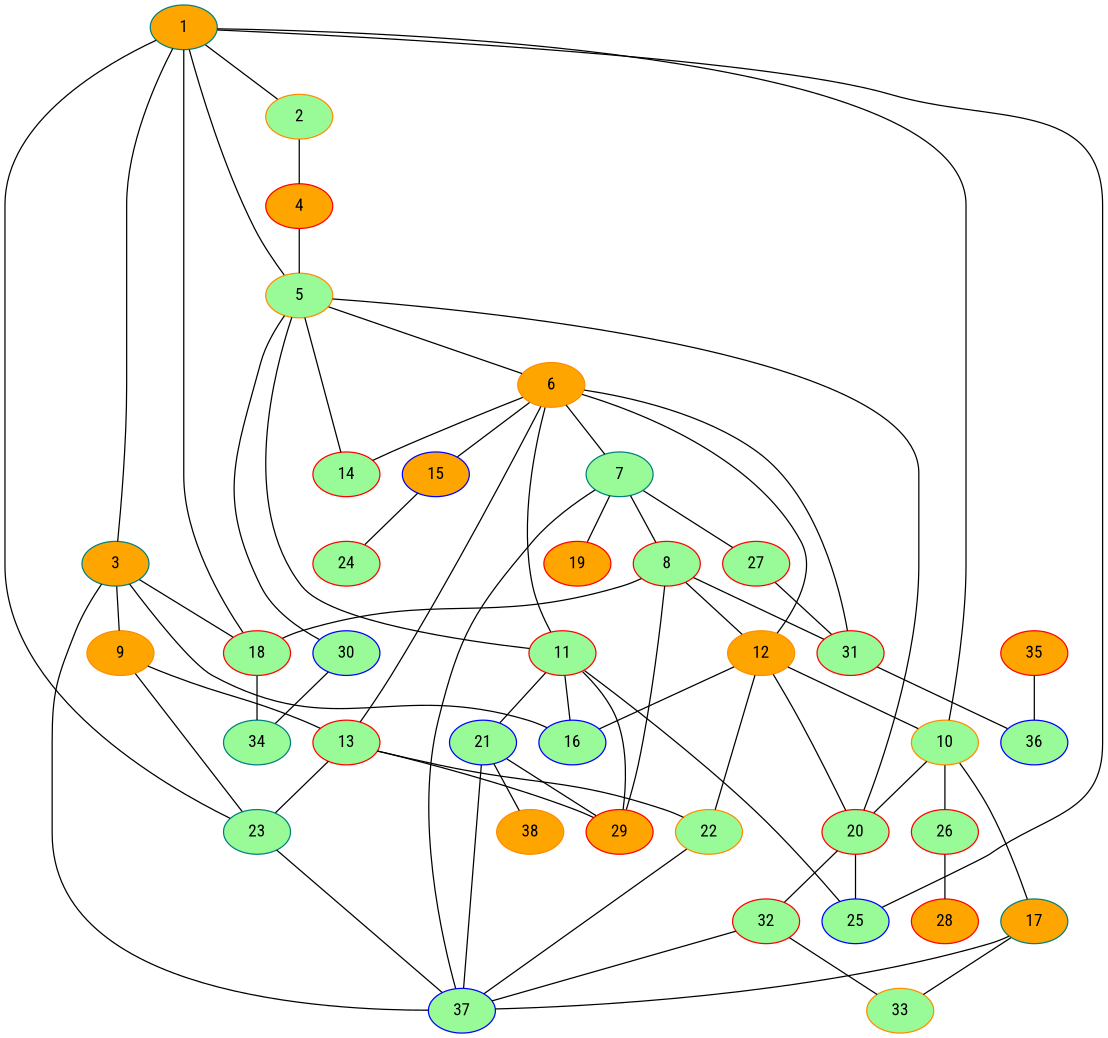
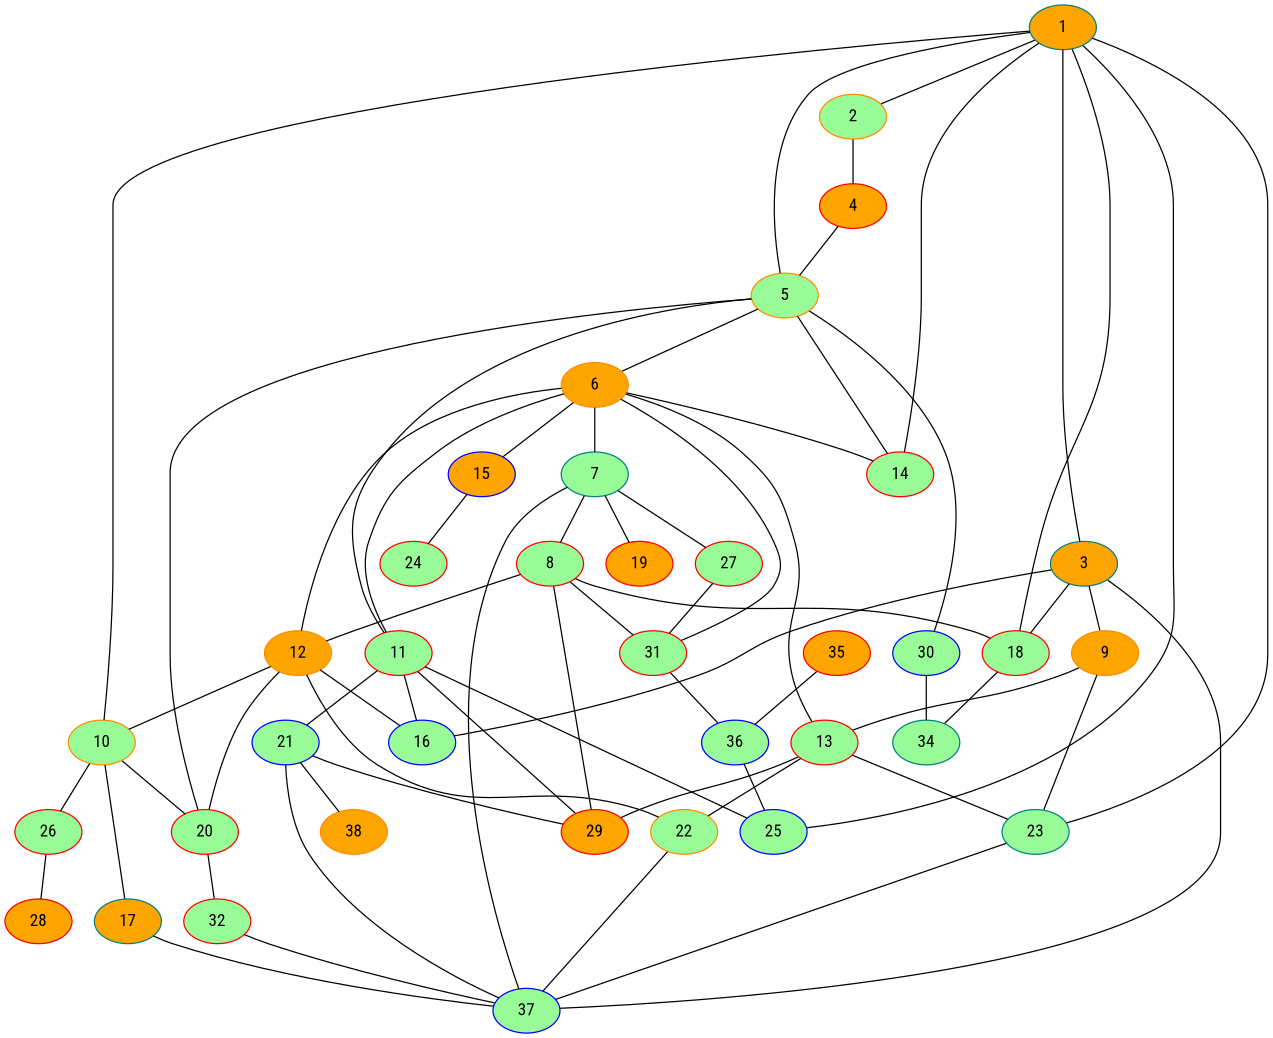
none -> (921, 225)
(856, 877) -> (757, 794)
(900, 1011) -> none
